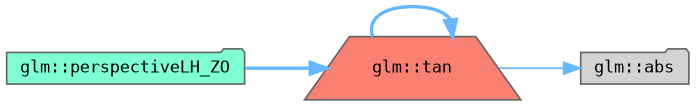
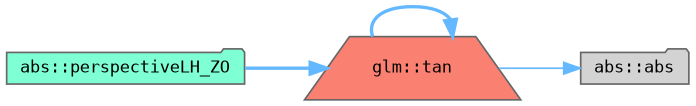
(126, 68) -> (126, 68)
(635, 68) -> (635, 68)
